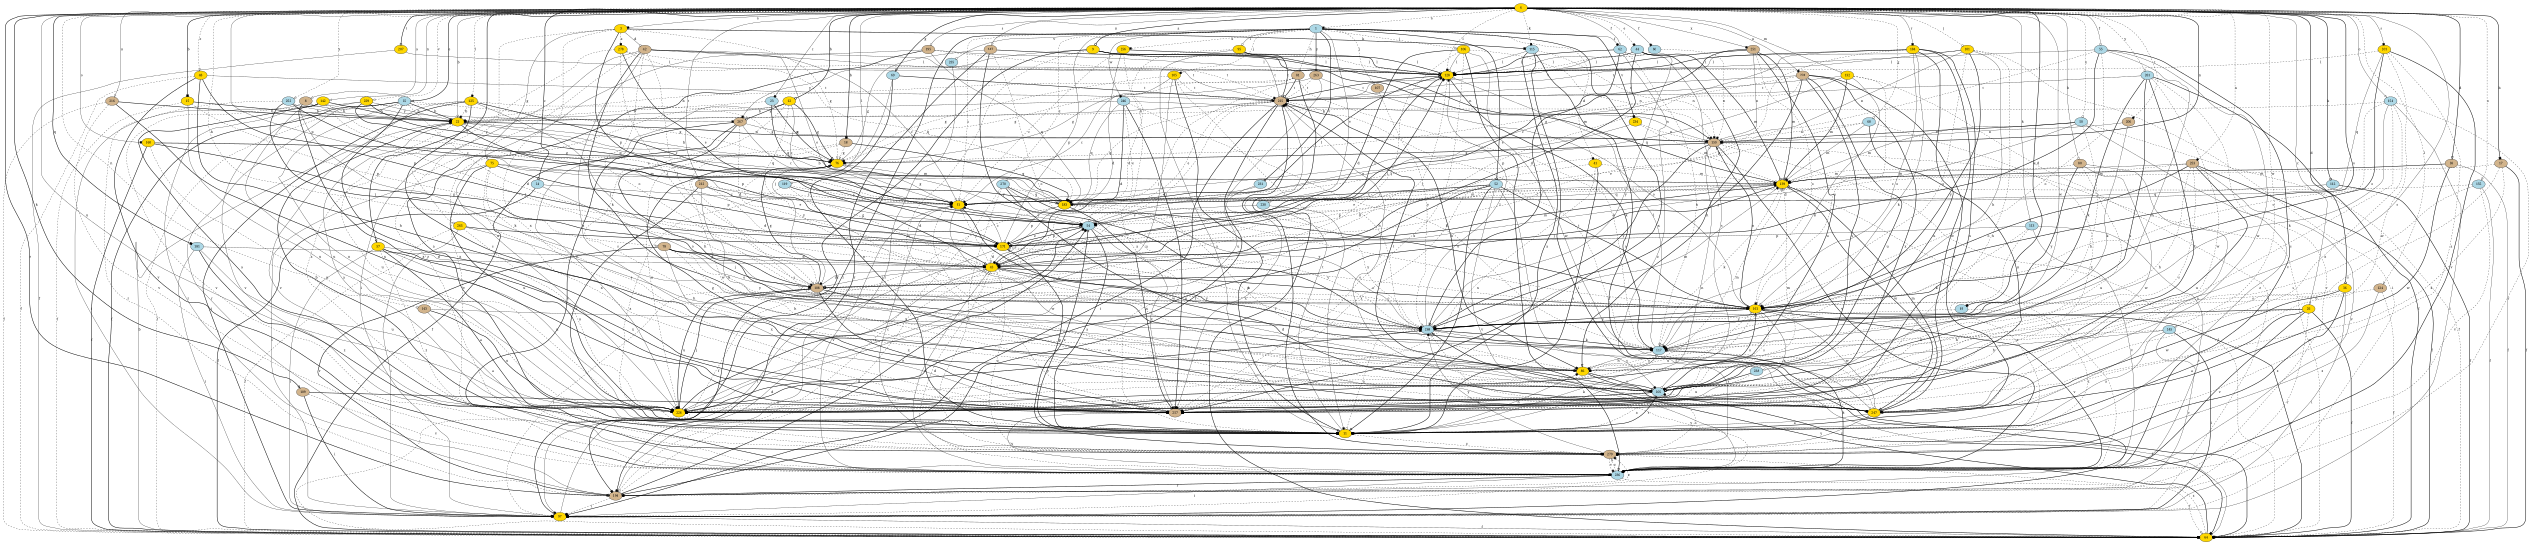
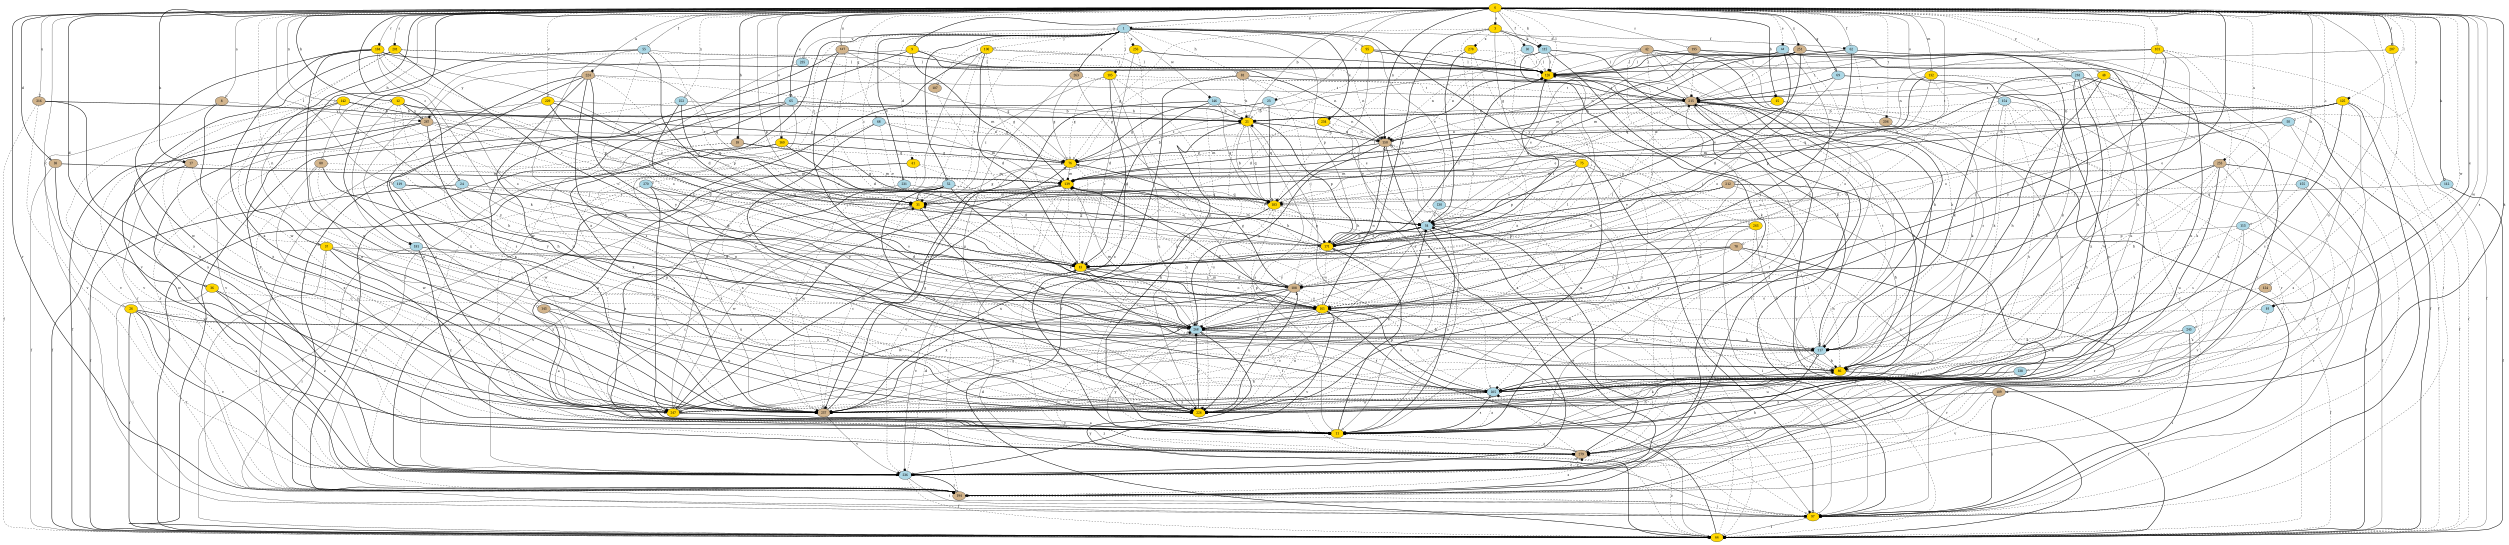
none -> (1559, 151)
